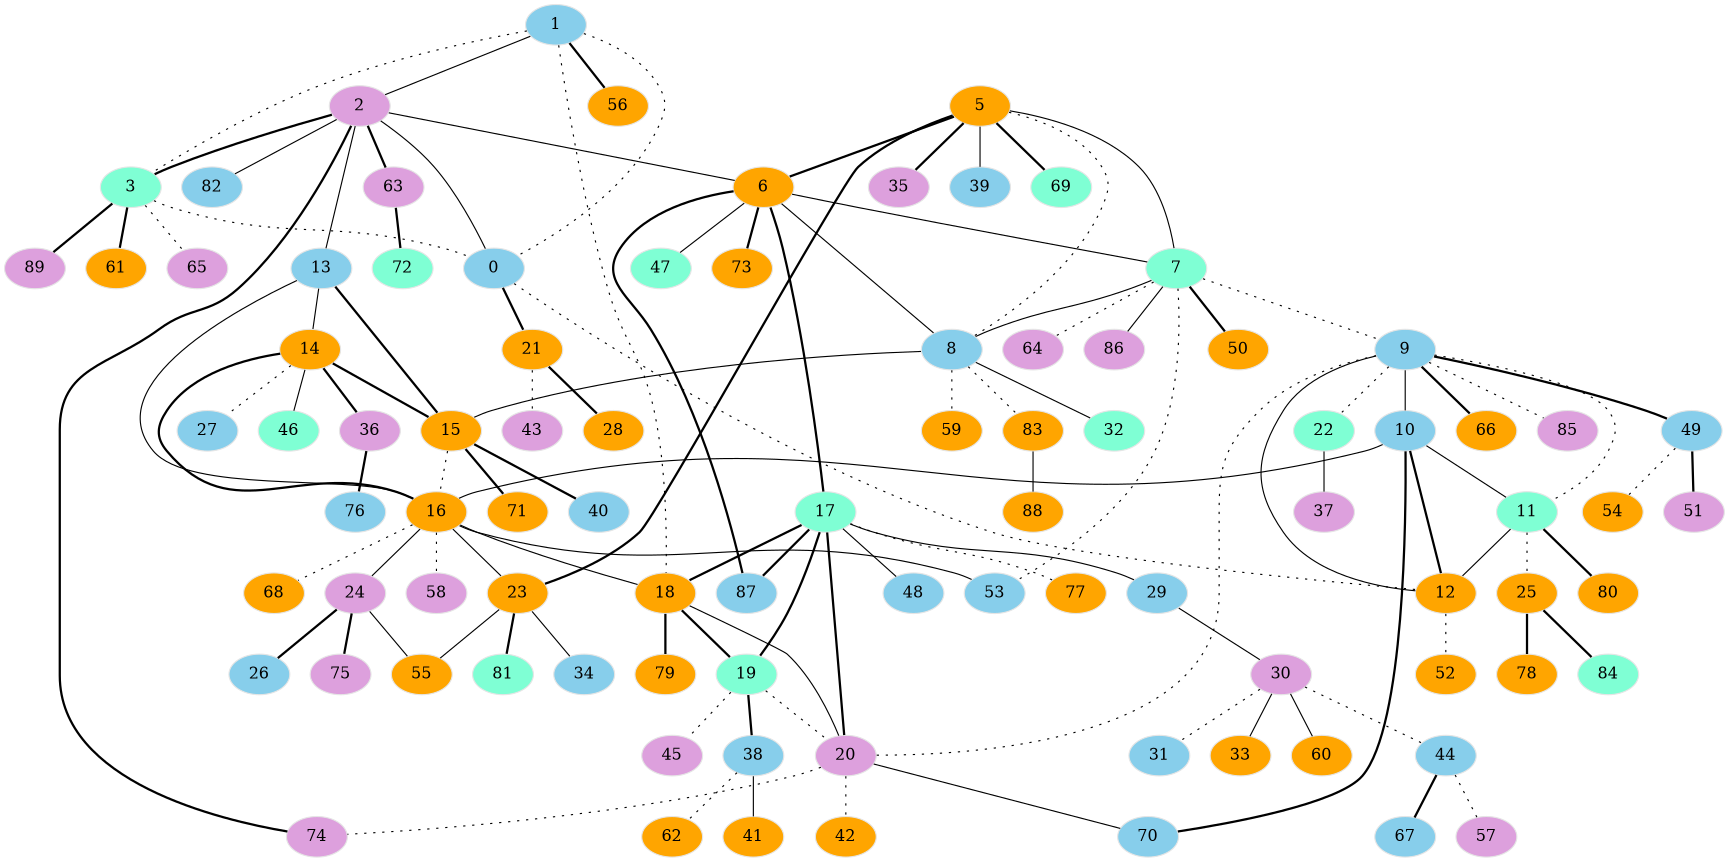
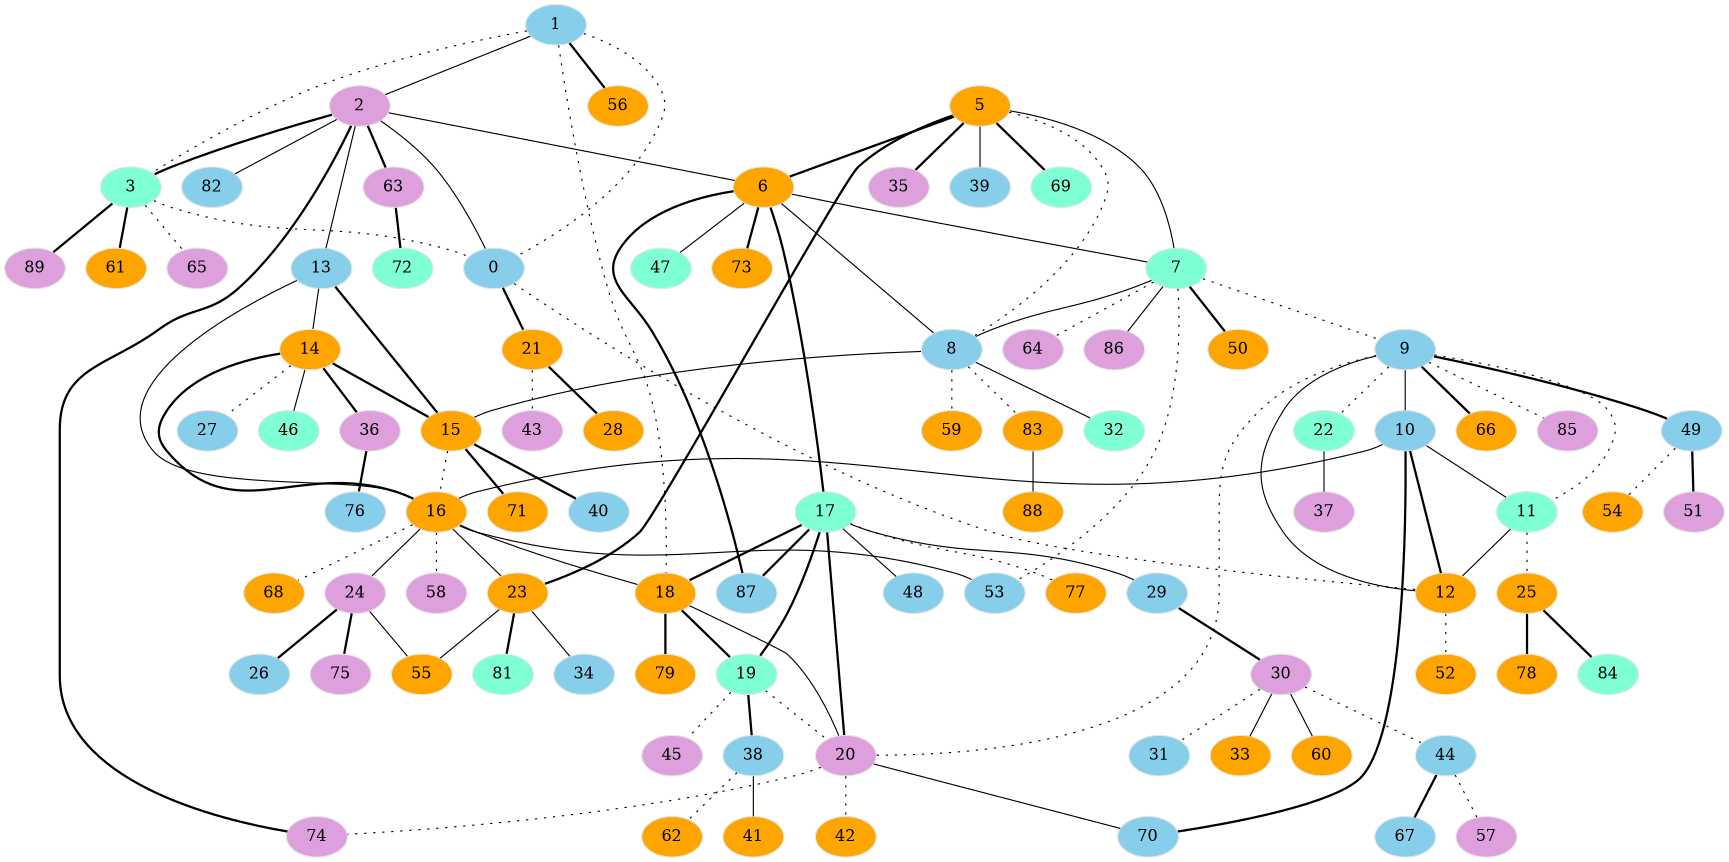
(1608, 593) -> none
(1219, 634) -> (1219, 634)
